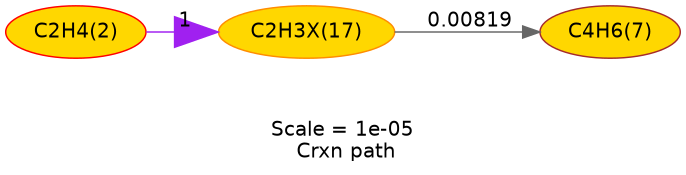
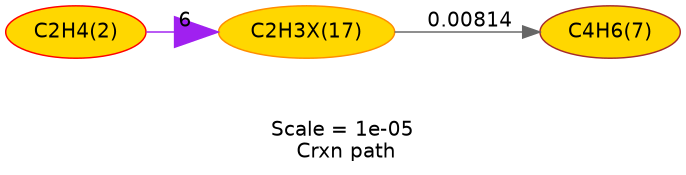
(182, 21) -> (182, 21)
(467, 21) -> (467, 21)
